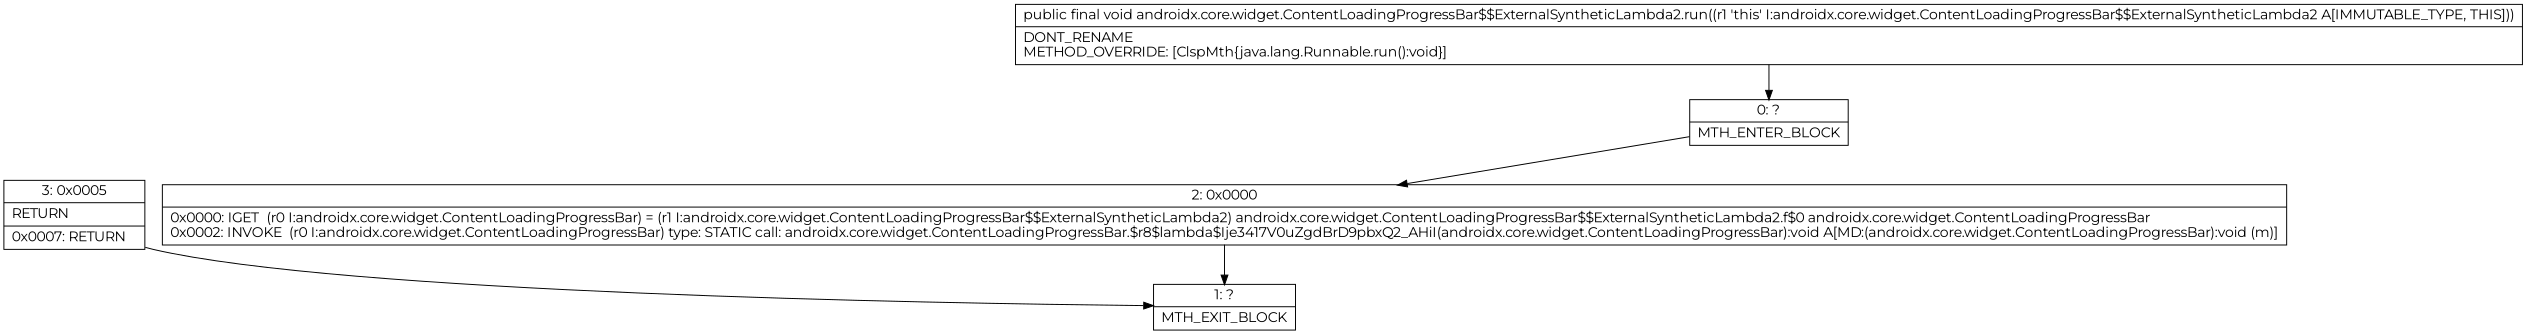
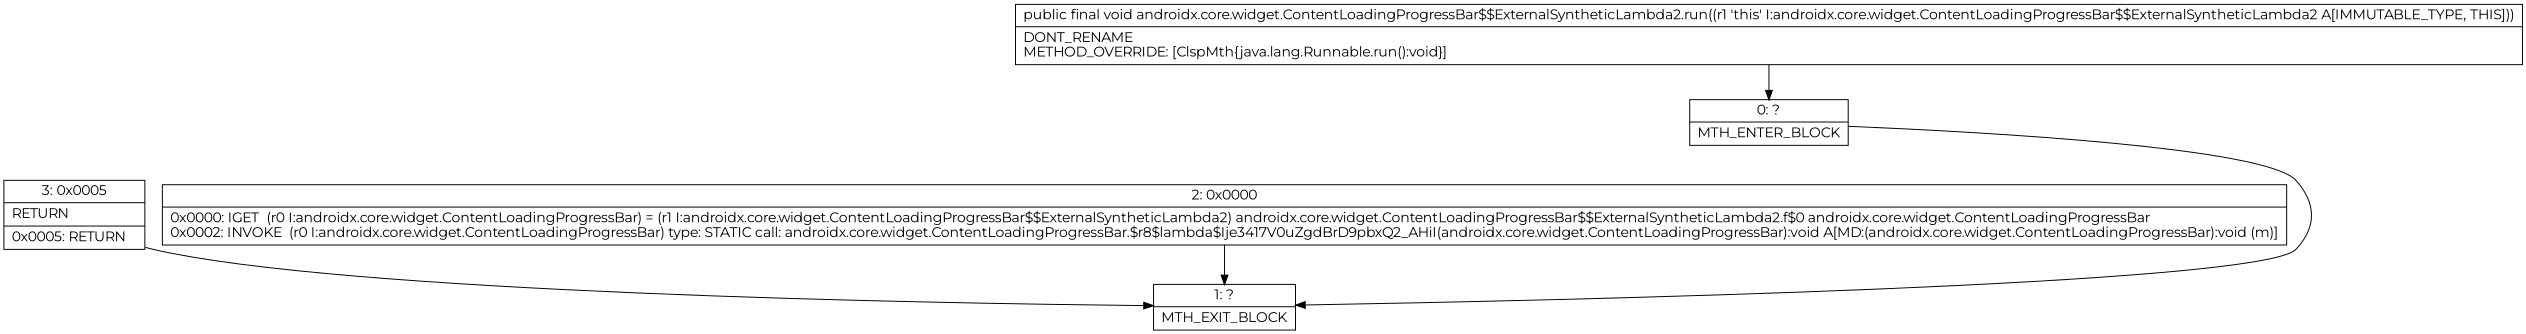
(1548, 160) -> (2067, 279)
(74, 237) -> (74, 237)
